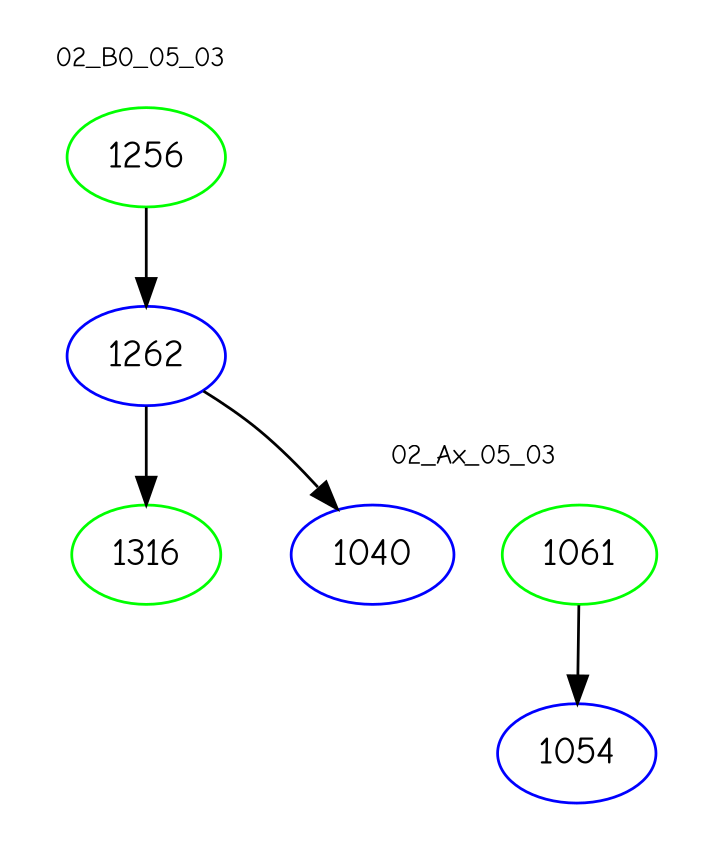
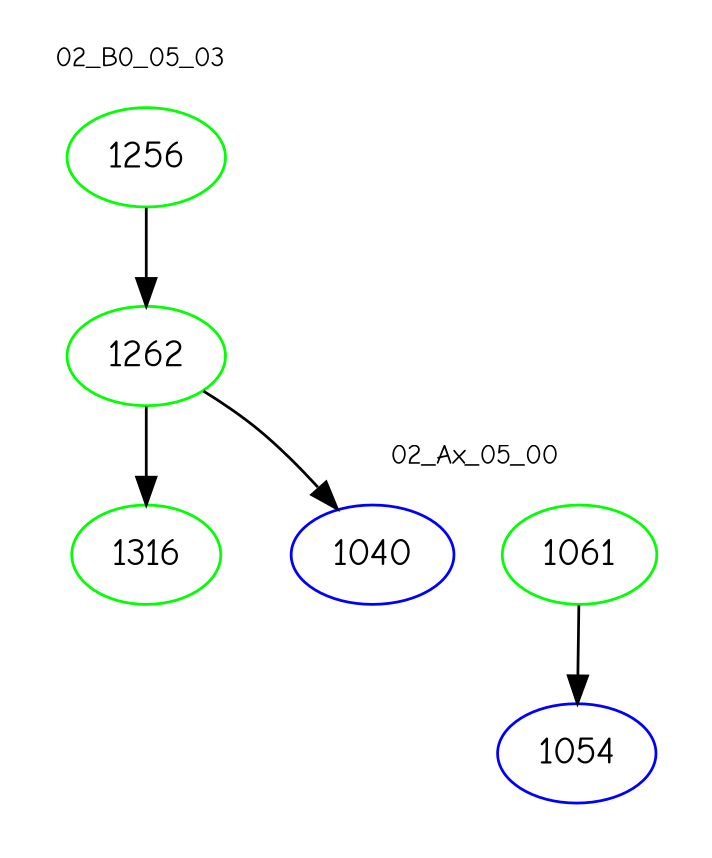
(146, 356) -> (146, 356)
(475, 457) -> (475, 457)
